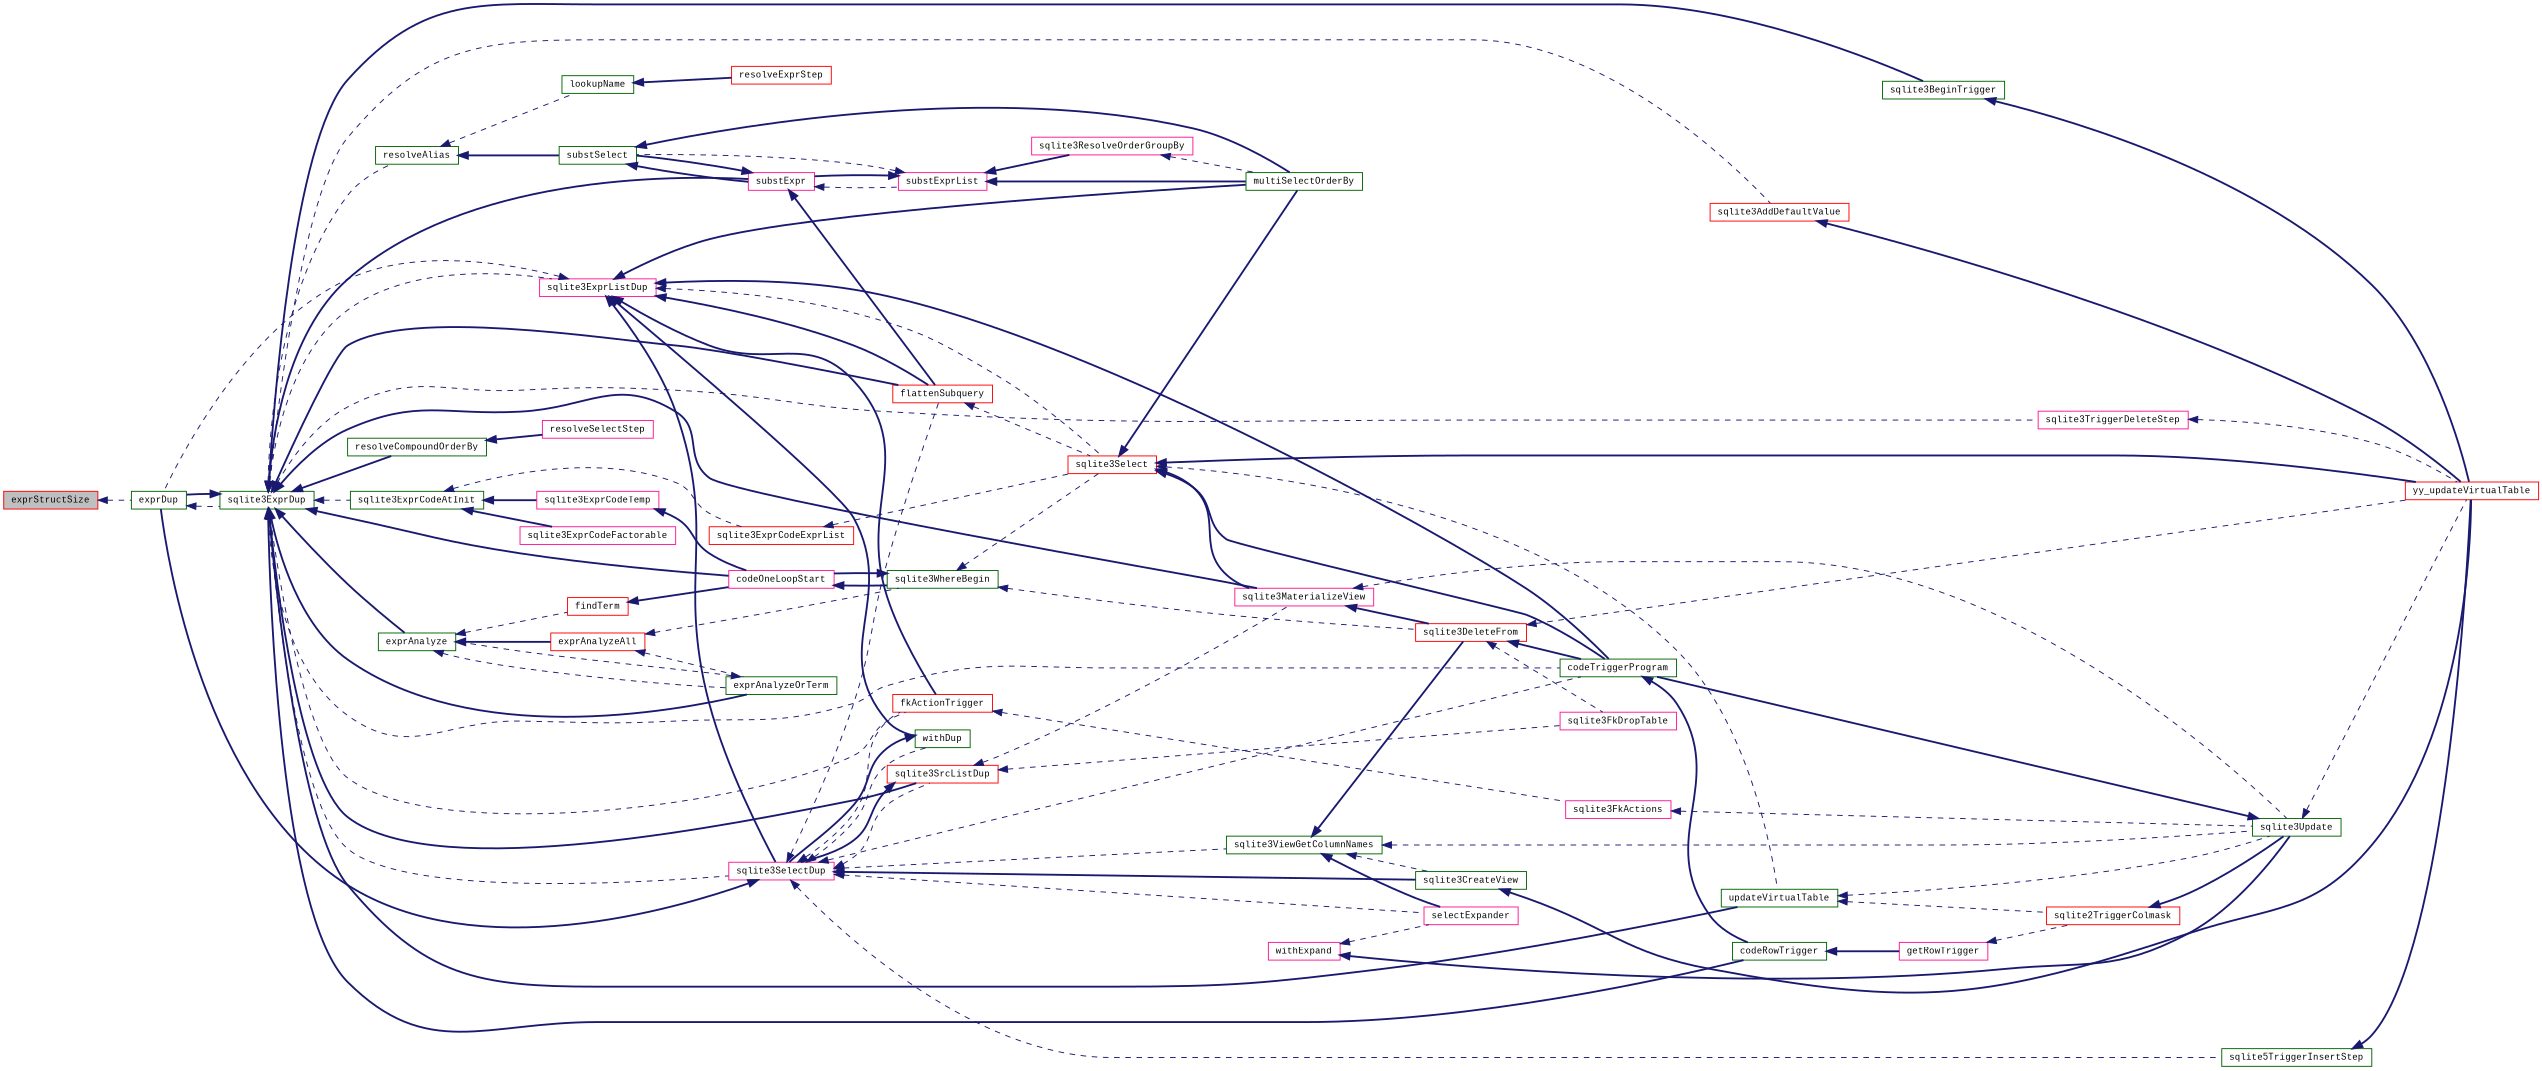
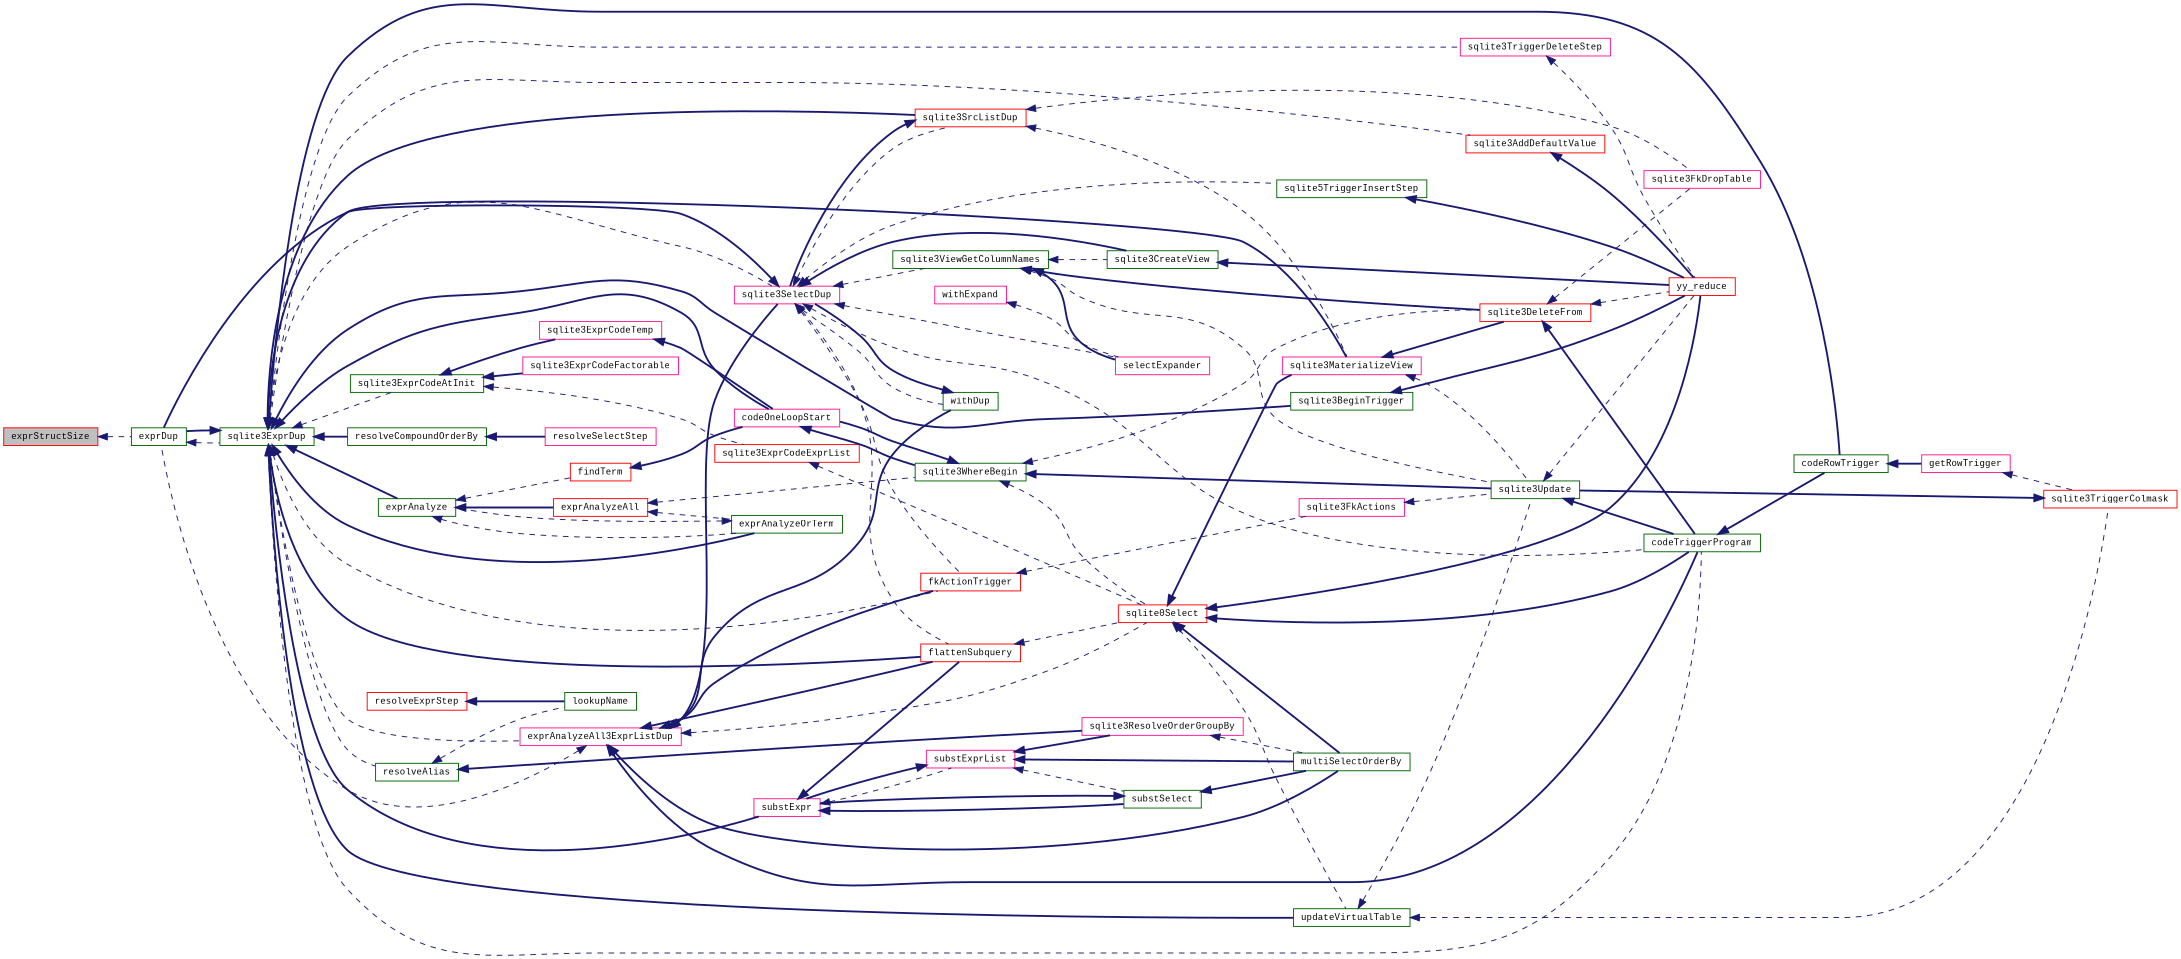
(687, 80) -> (521, 701)
(513, 155) -> (775, 749)
(598, 288) -> (601, 737)
(1112, 465) -> (1163, 614)
(2472, 491) -> (1702, 287)
(2113, 916) -> (2110, 499)
(1842, 978) -> (1263, 481)
